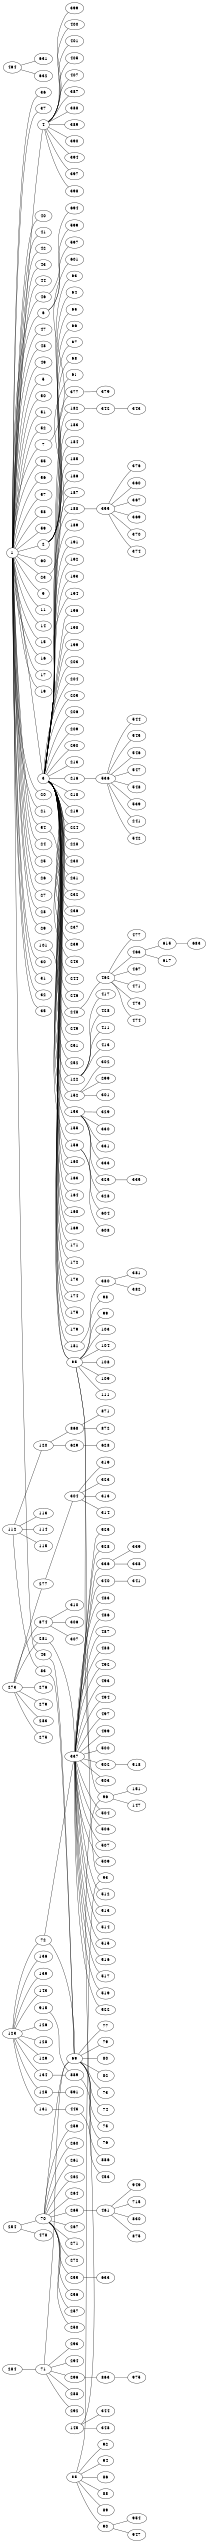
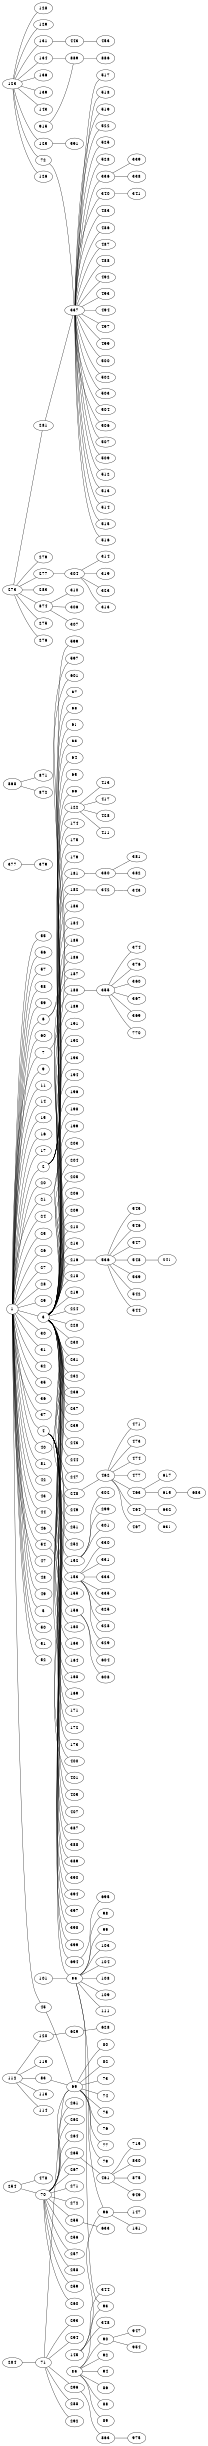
(43, 232) -> (43, 1464)
(137, 535) -> (137, 1033)
(43, 578) -> none
(43, 692) -> none
(75, 746) -> (75, 1227)
(119, 801) -> (152, 1260)
(59, 928) -> (59, 1004)
(75, 996) -> (75, 1477)
(121, 1180) -> (90, 1585)
(59, 1437) -> none
none -> (122, 1494)
(122, 1765) -> (83, 200)
none -> (106, 1897)
(70, 1996) -> none
